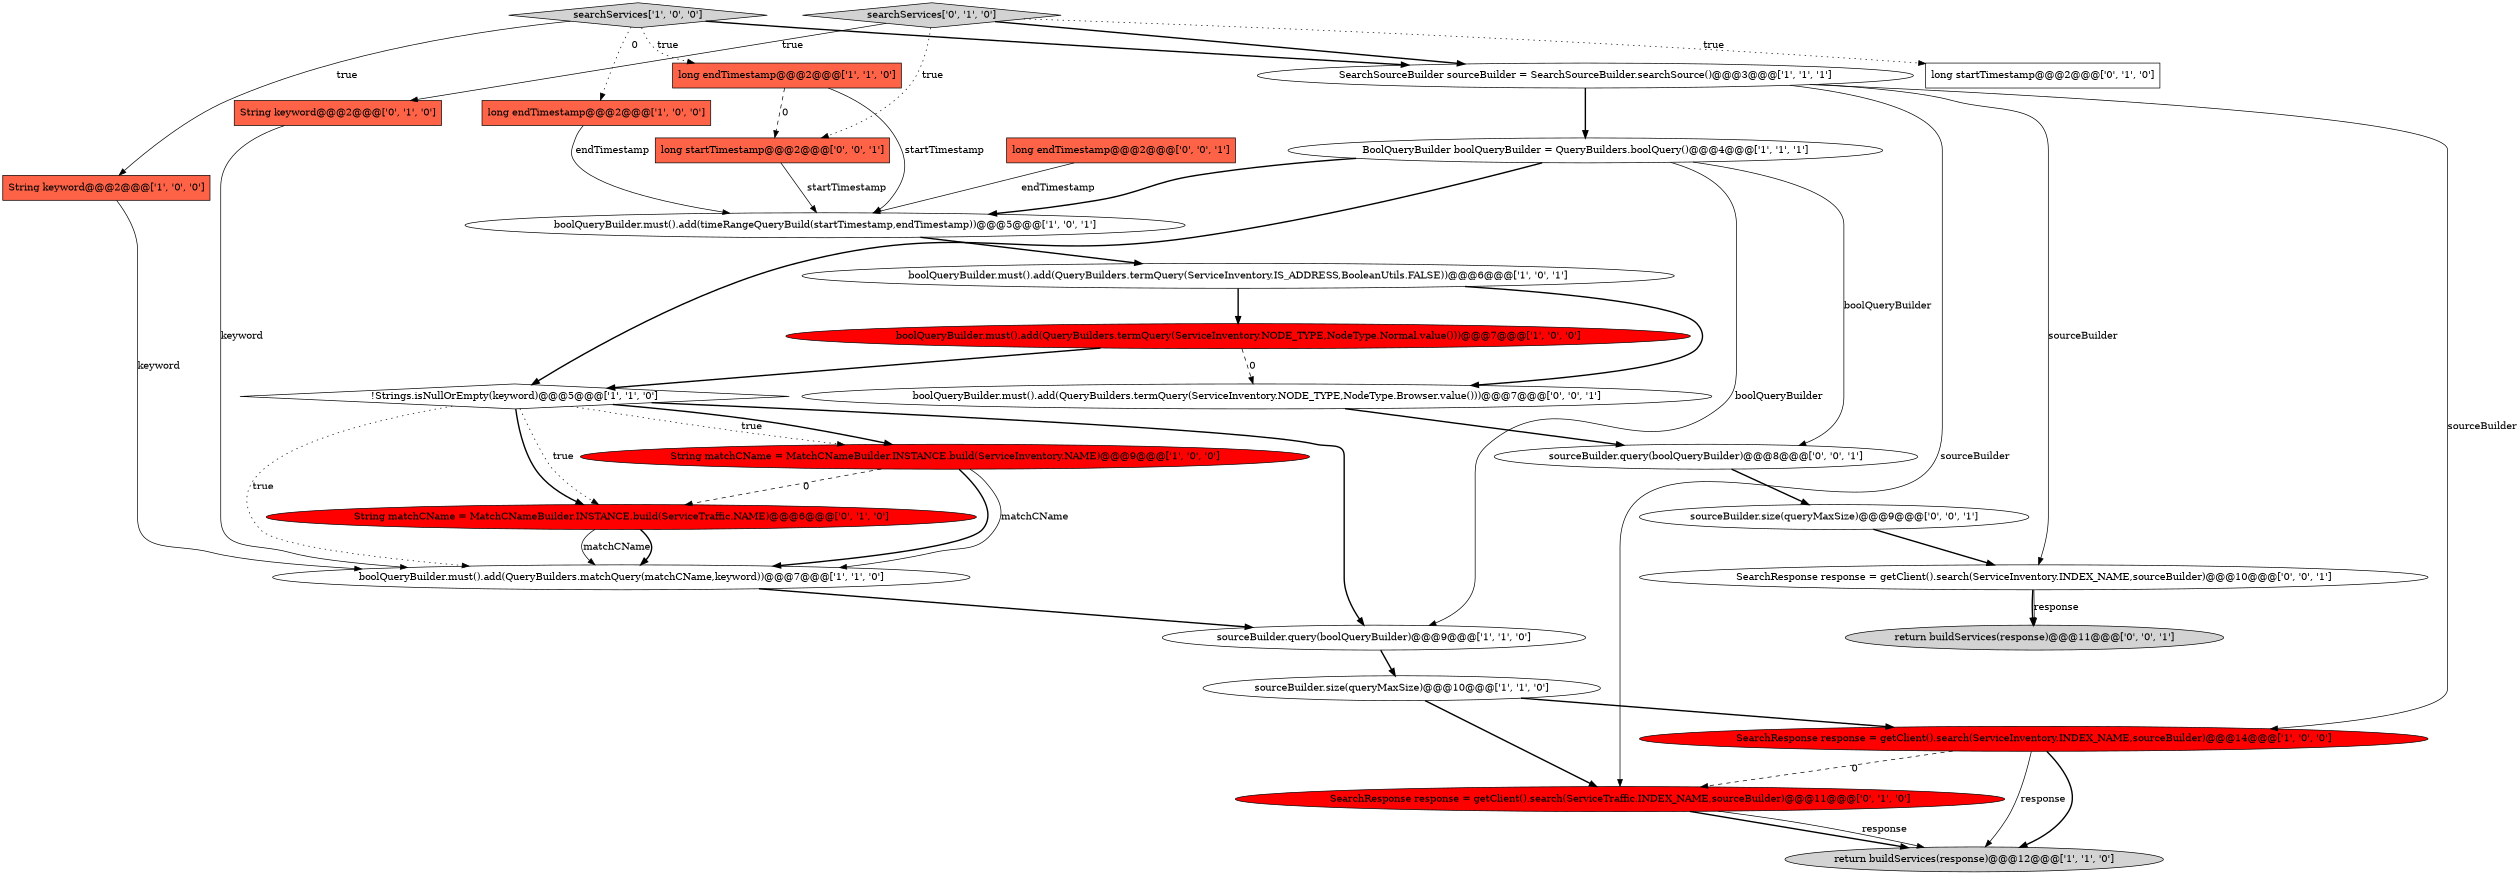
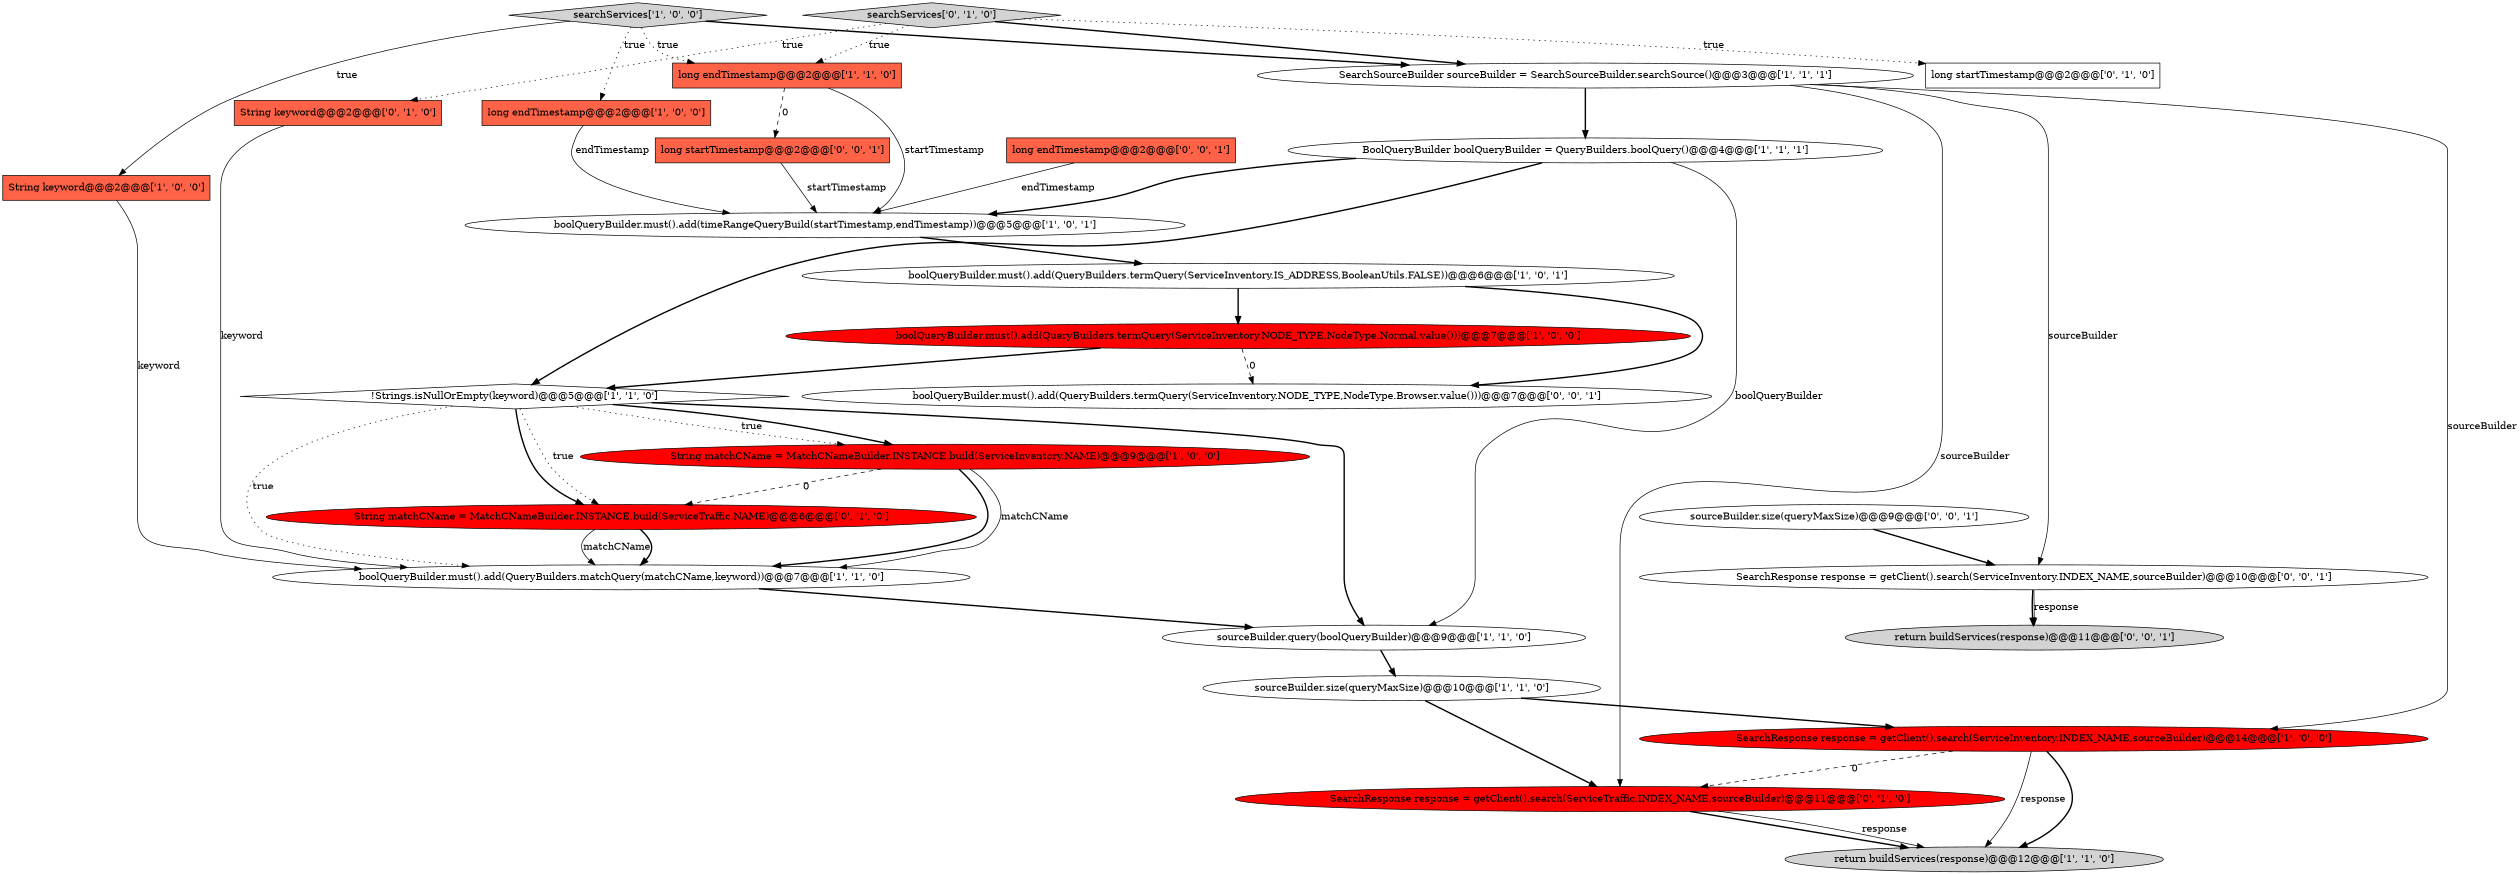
(635, 45) -> (635, 45)
(652, 61) -> (652, 61)
(898, 98) -> (865, 43)
(1706, 457) -> none
